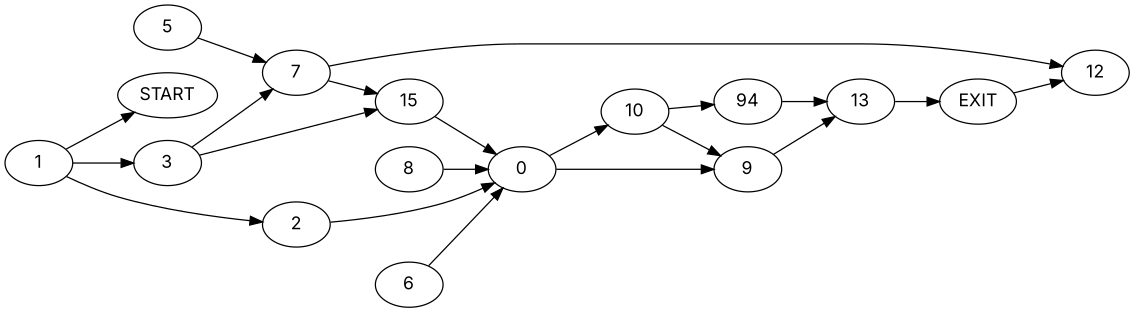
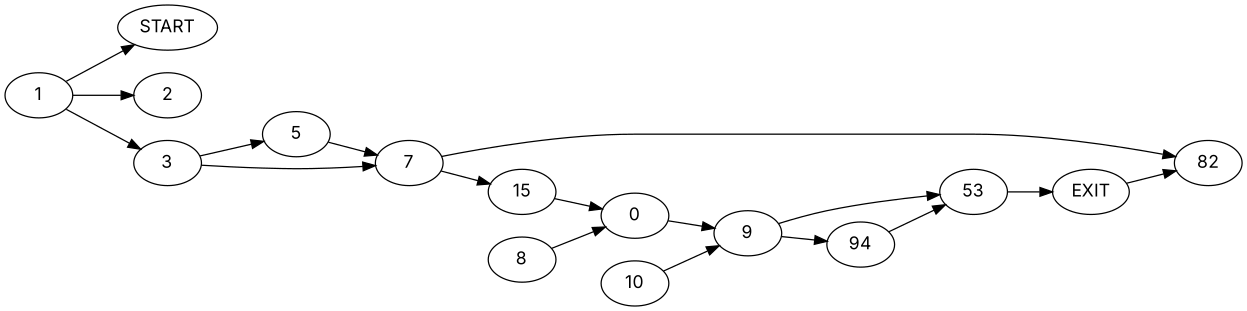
(1095, 73) -> (1208, 163)
(861, 102) -> (974, 192)
(685, 107) -> (798, 238)
(282, 134) -> (226, 150)
(573, 143) -> none
(408, 211) -> none
(409, 285) -> none
